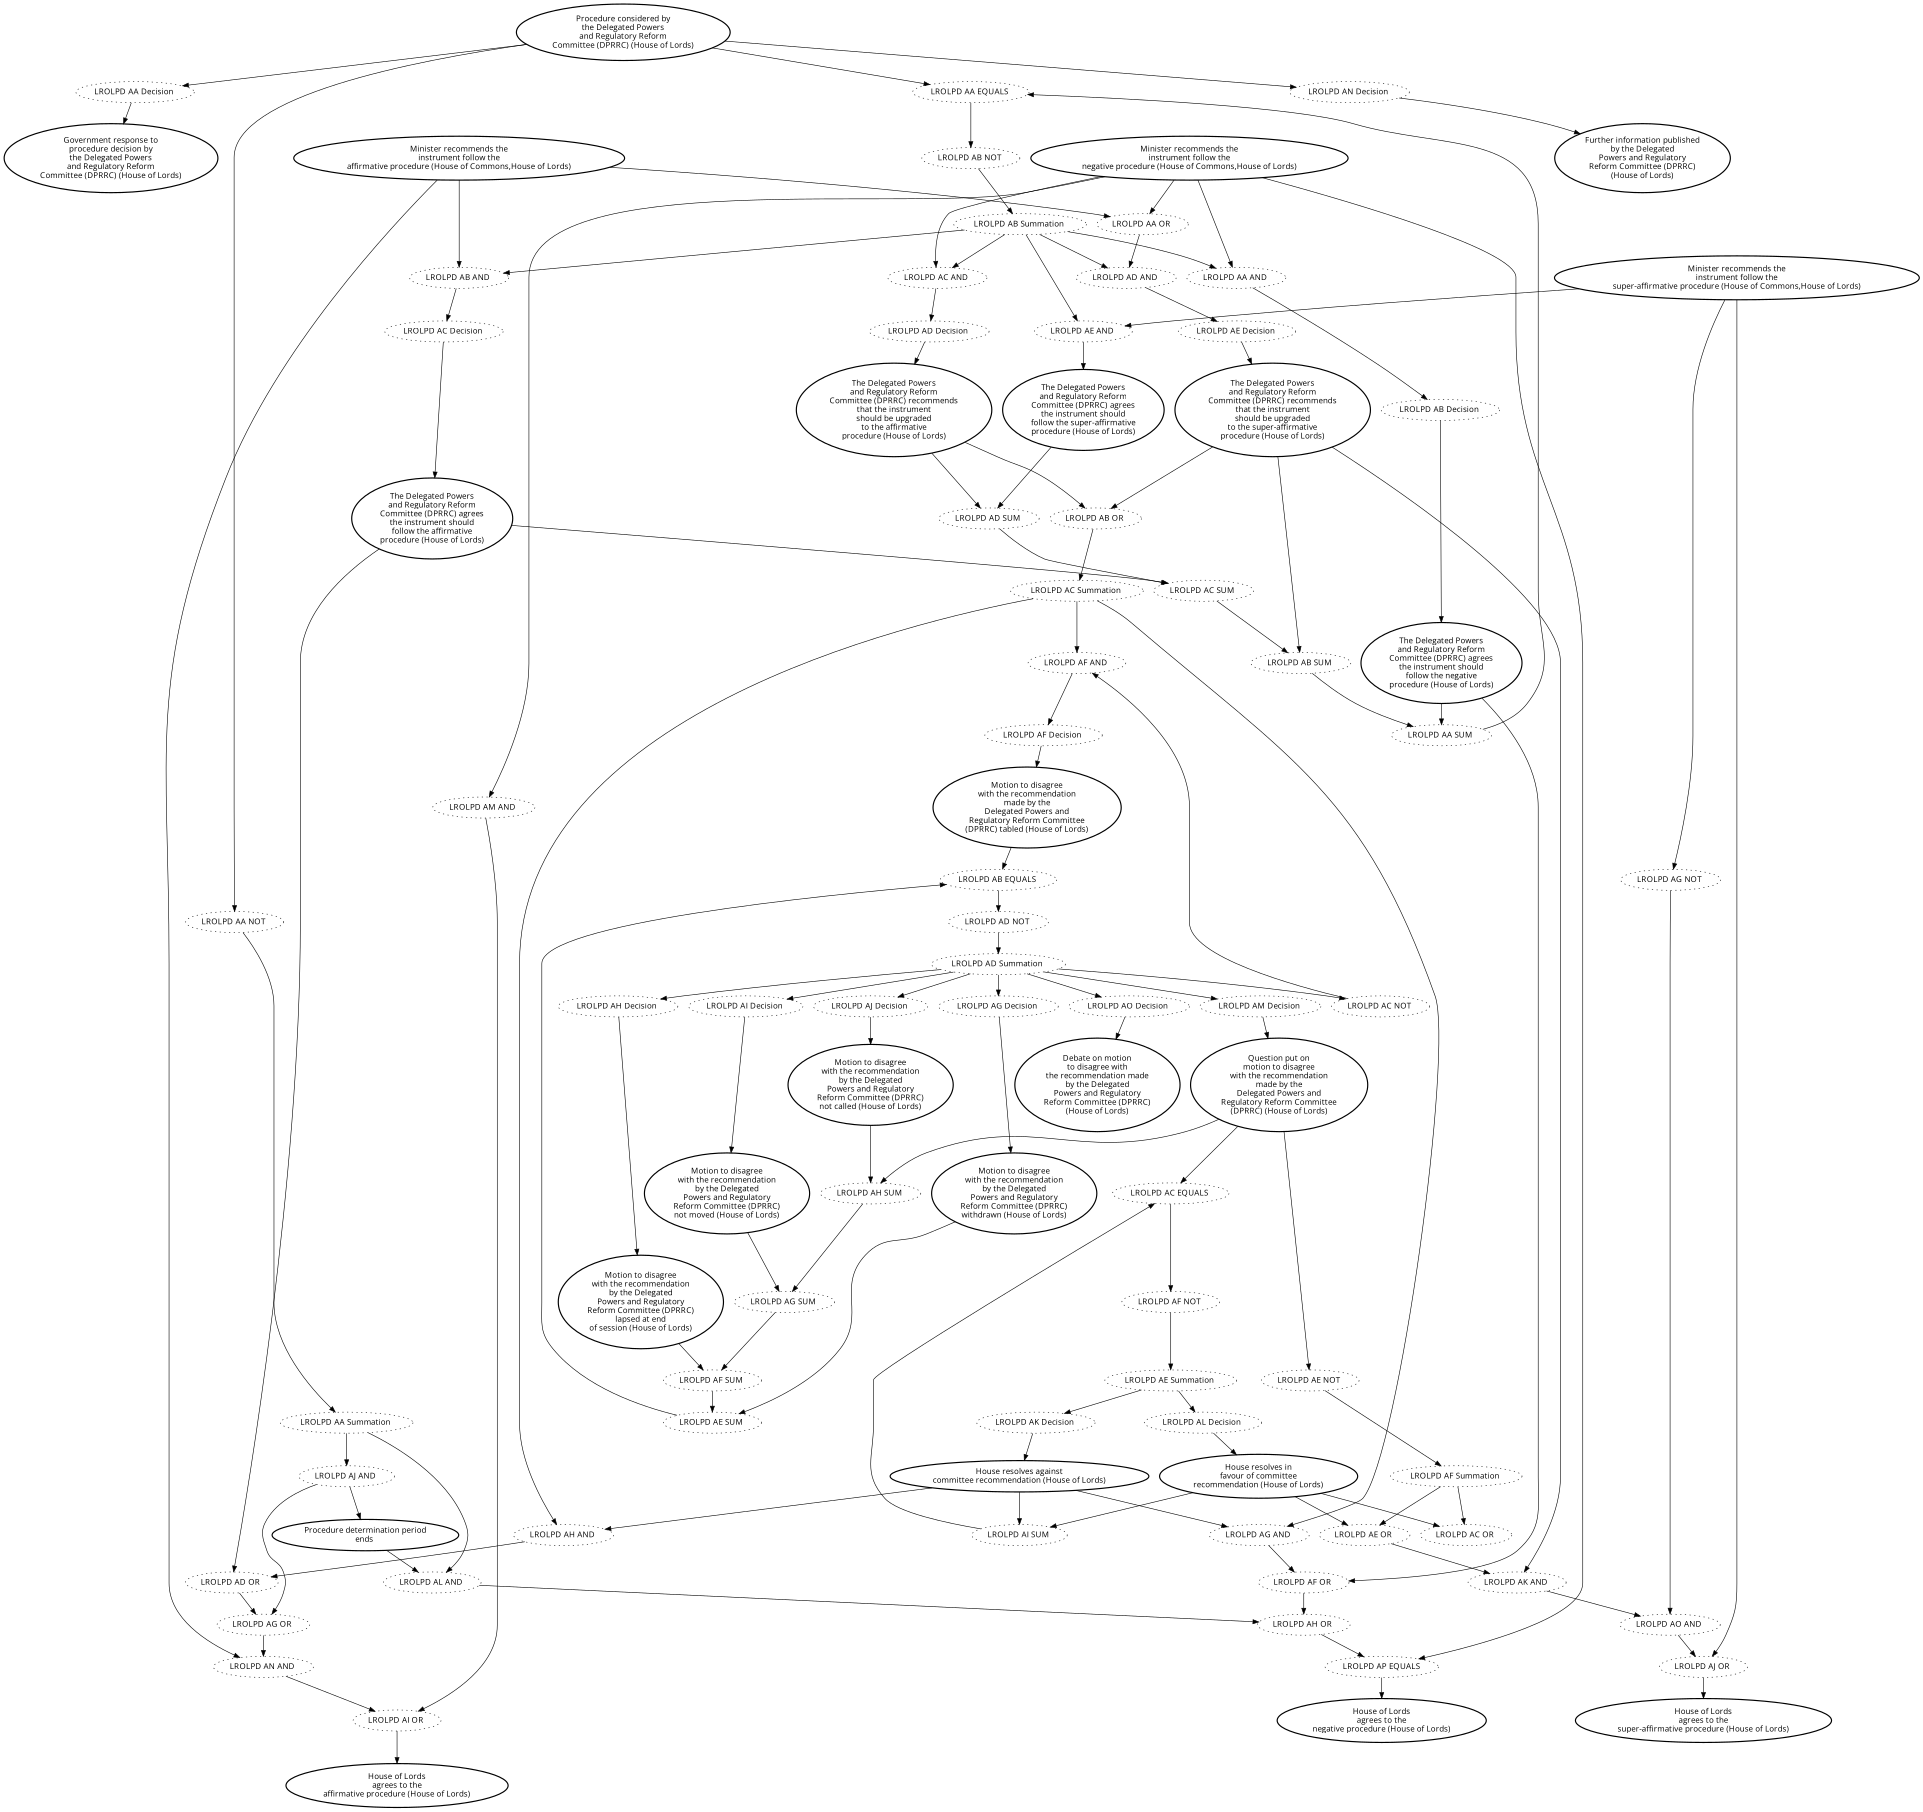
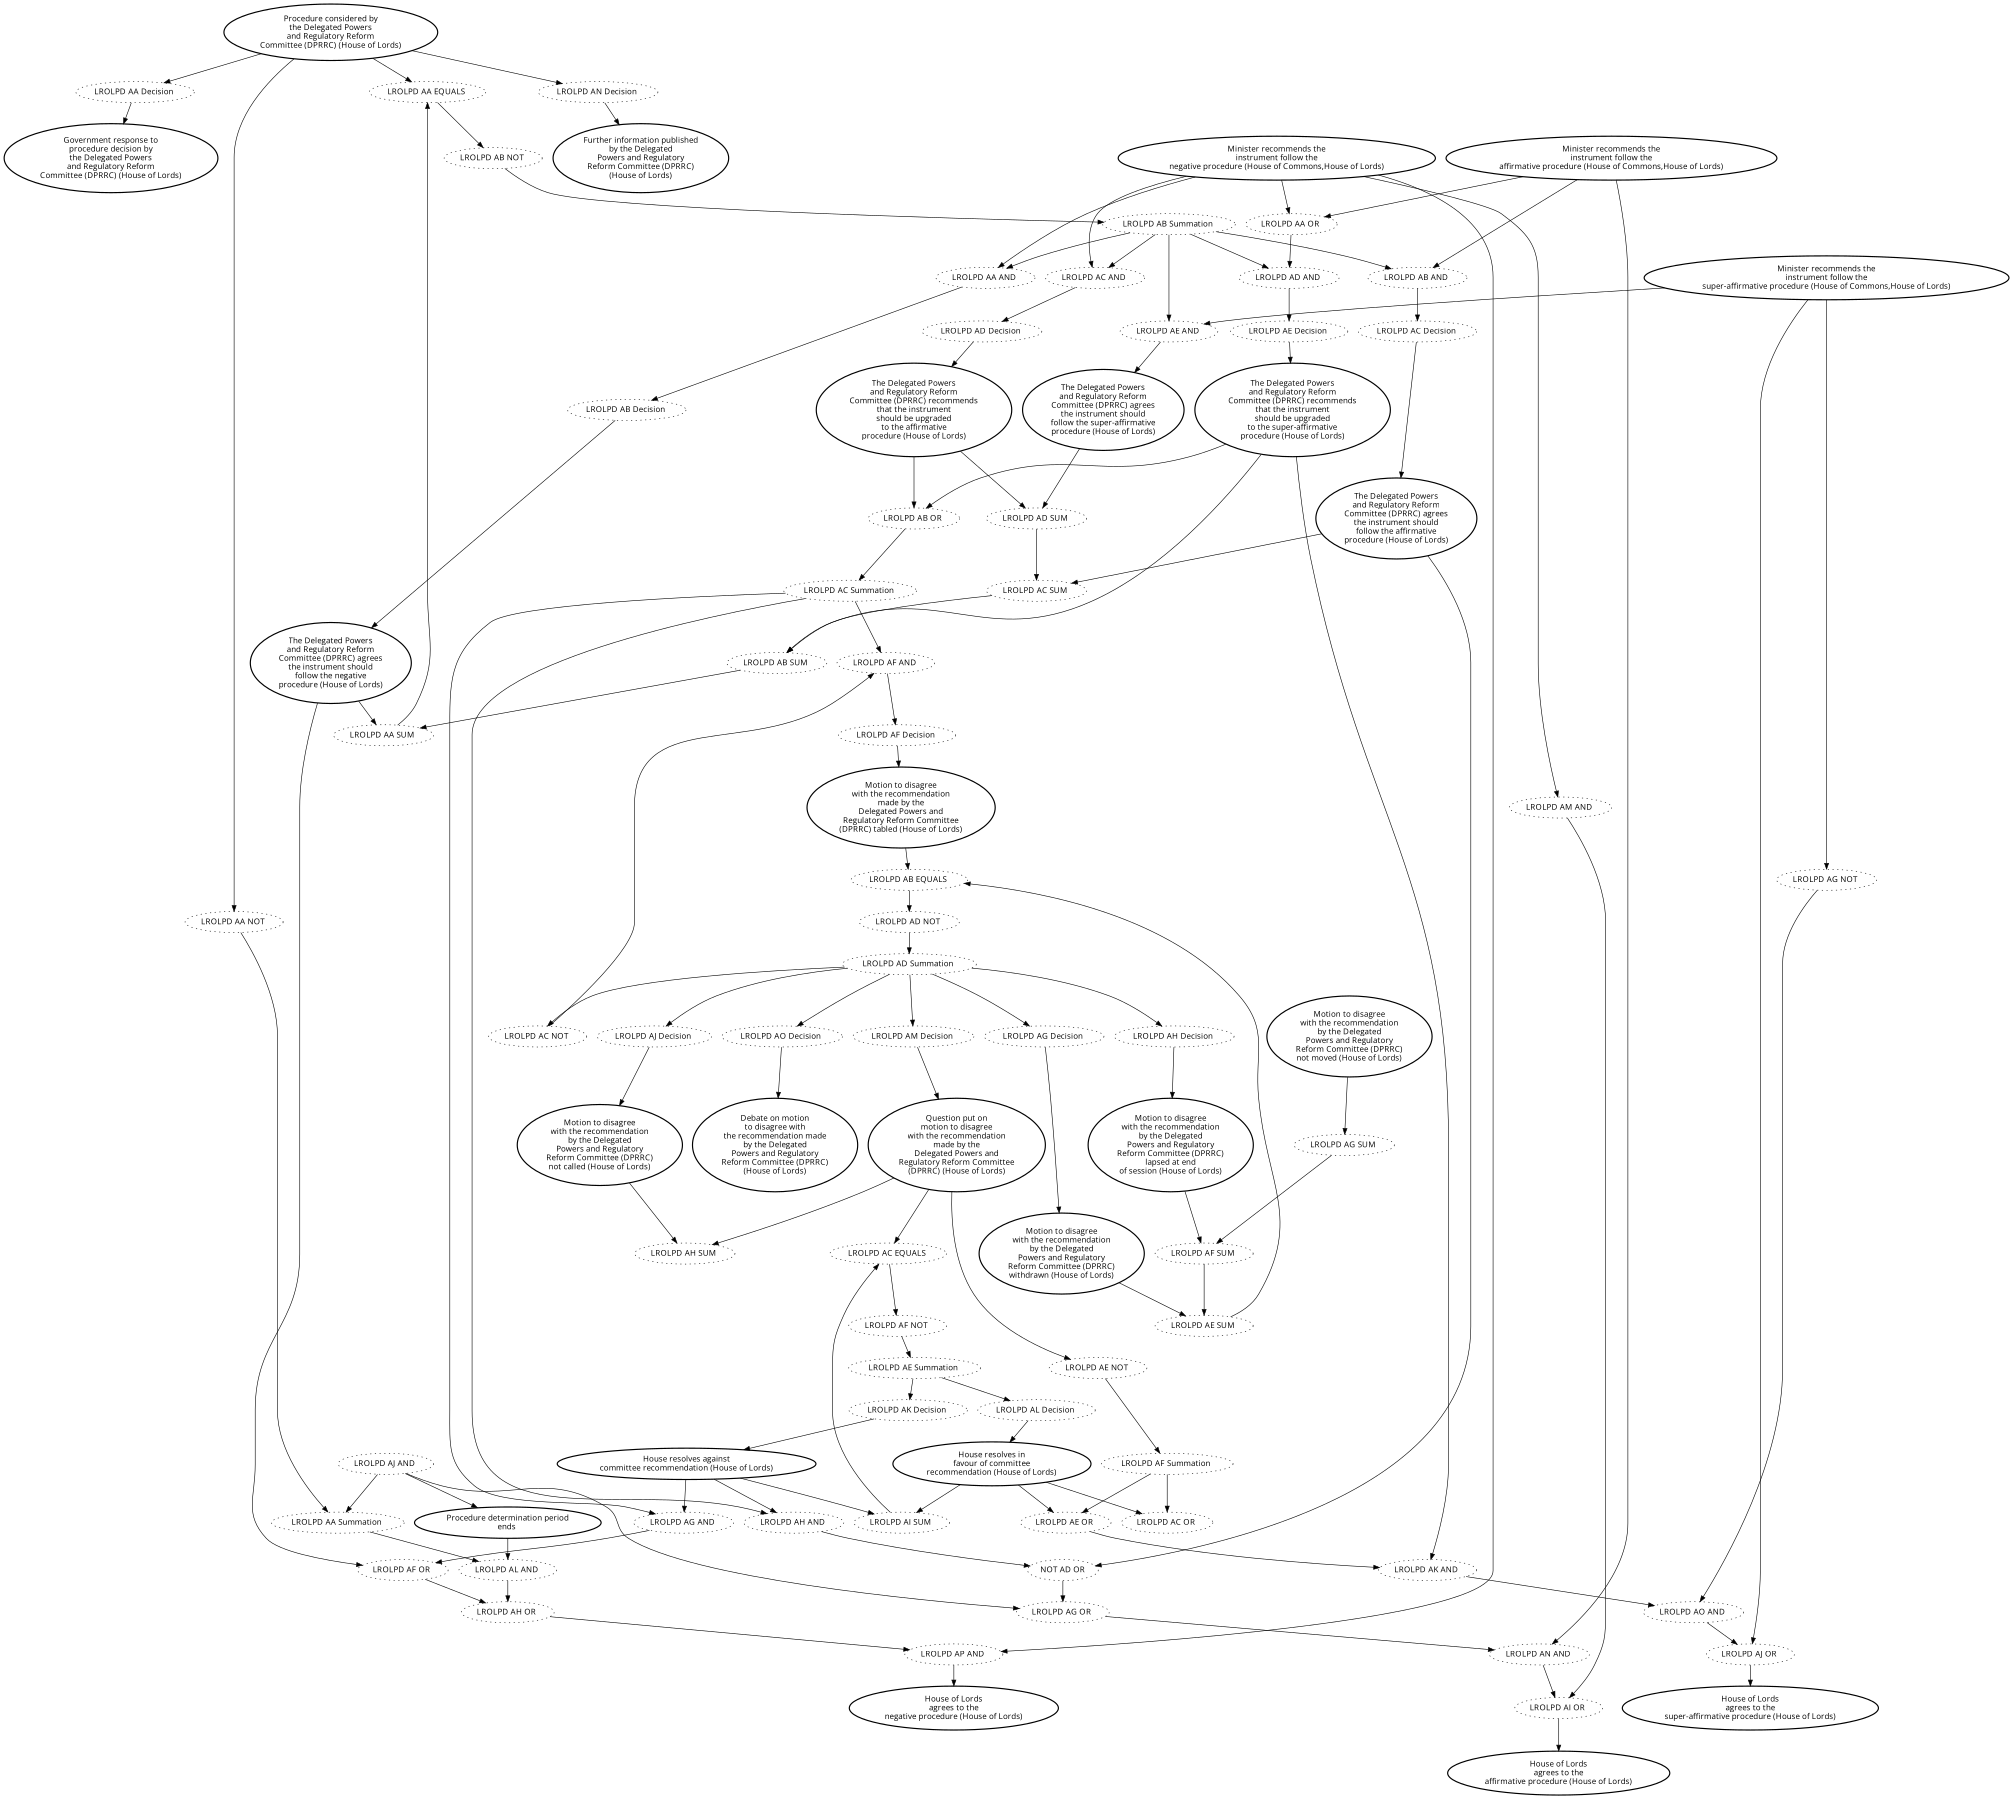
(746, 1006) -> none
(829, 1245) -> none
(347, 1447) -> (364, 1491)
(232, 1582) -> (1063, 1570)
(1382, 1667) -> (954, 1654)
